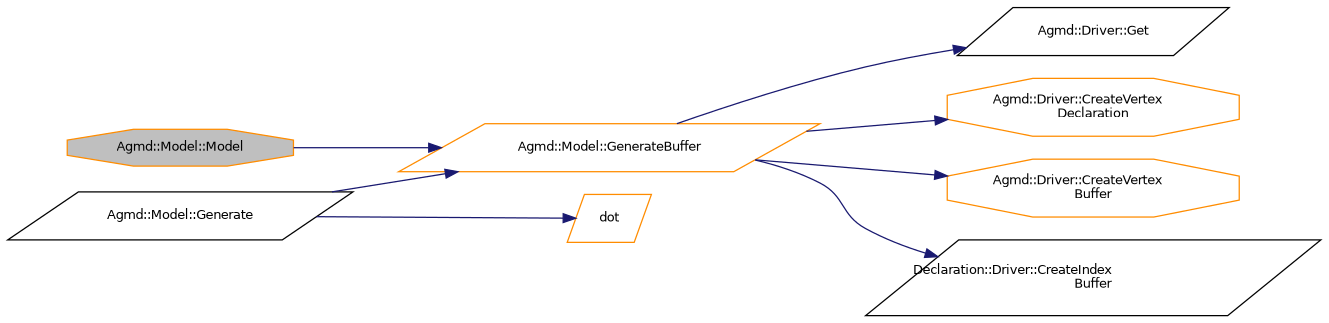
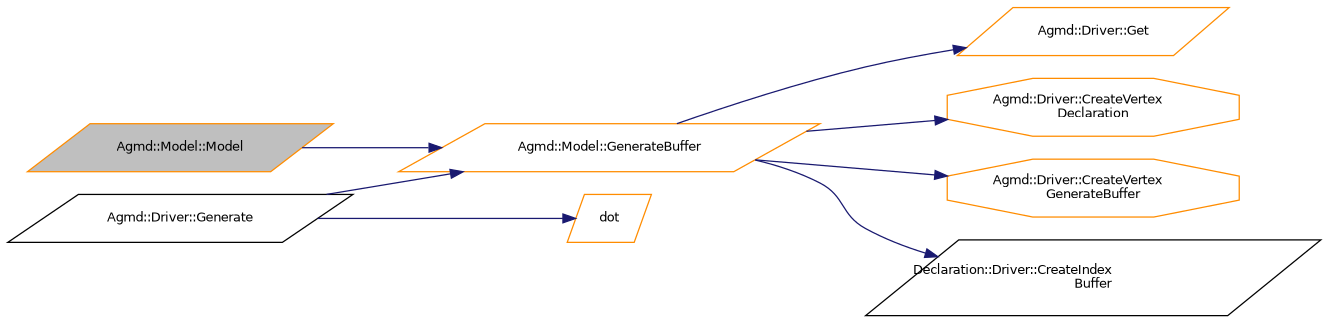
(1093, 32) -> (1093, 32)
(180, 148) -> (180, 148)
(1093, 188) -> (1093, 188)
(180, 216) -> (180, 218)
